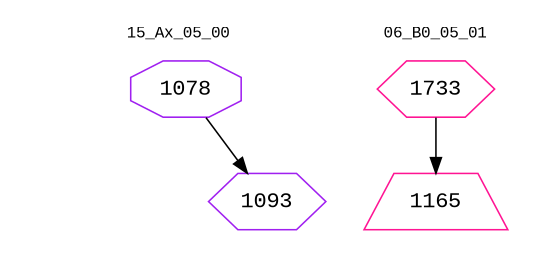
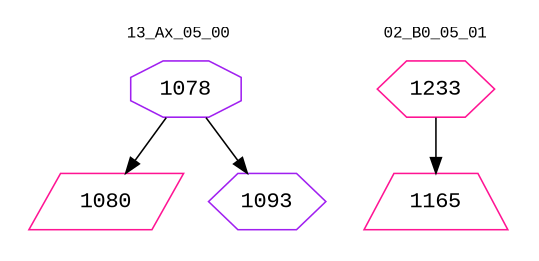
(179, 34) -> (179, 34)
(436, 34) -> (436, 34)
(436, 89) -> (436, 89)
none -> (106, 202)
